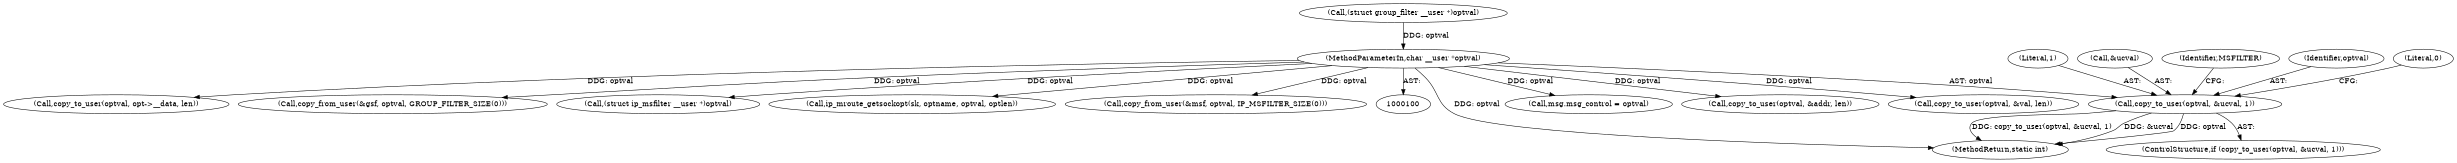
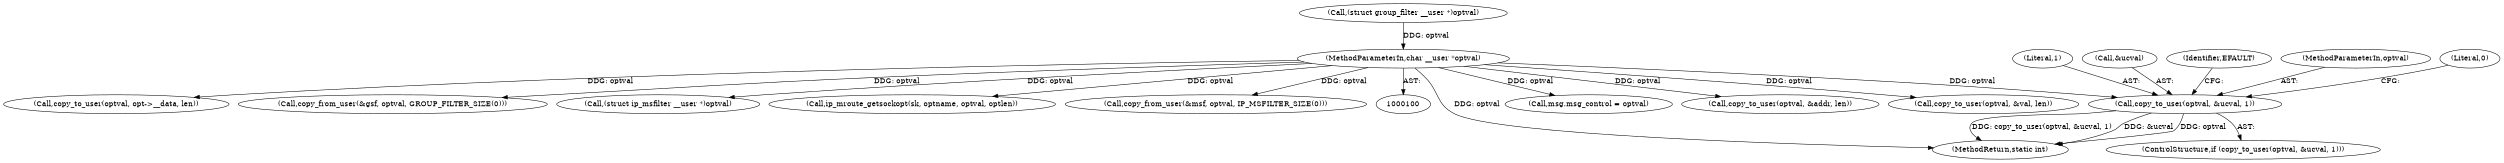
(2221, 59) -> (2219, 59)
(2336, 59) -> (2356, 59)
(1971, 81) -> (1972, 81)
